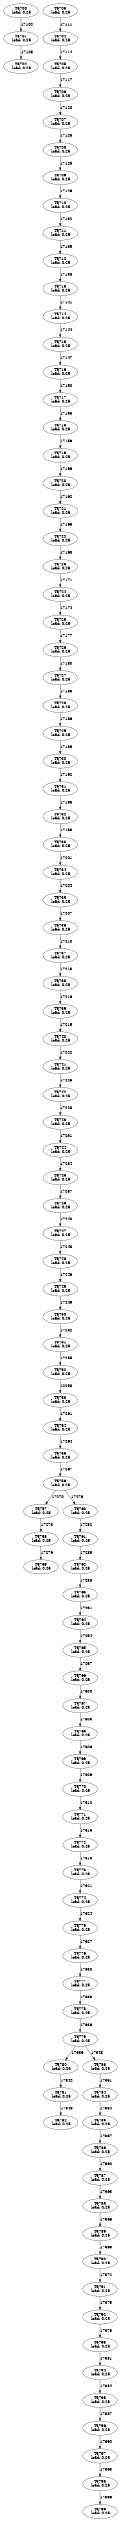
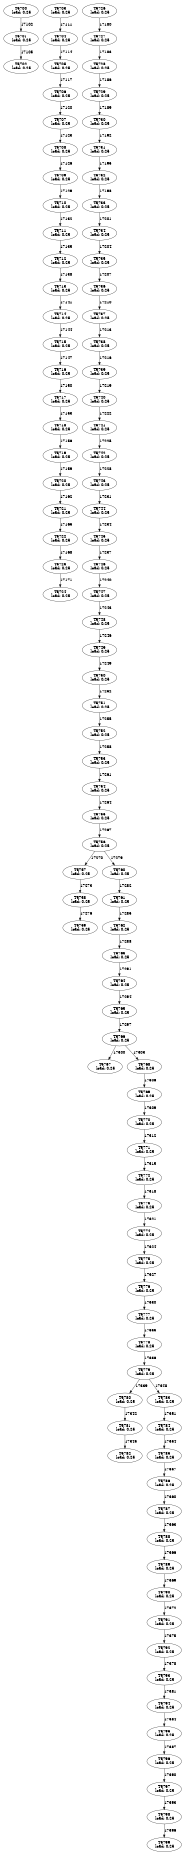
(60, 622) -> none
(66, 1386) -> (106, 747)
(80, 1718) -> (131, 1052)
